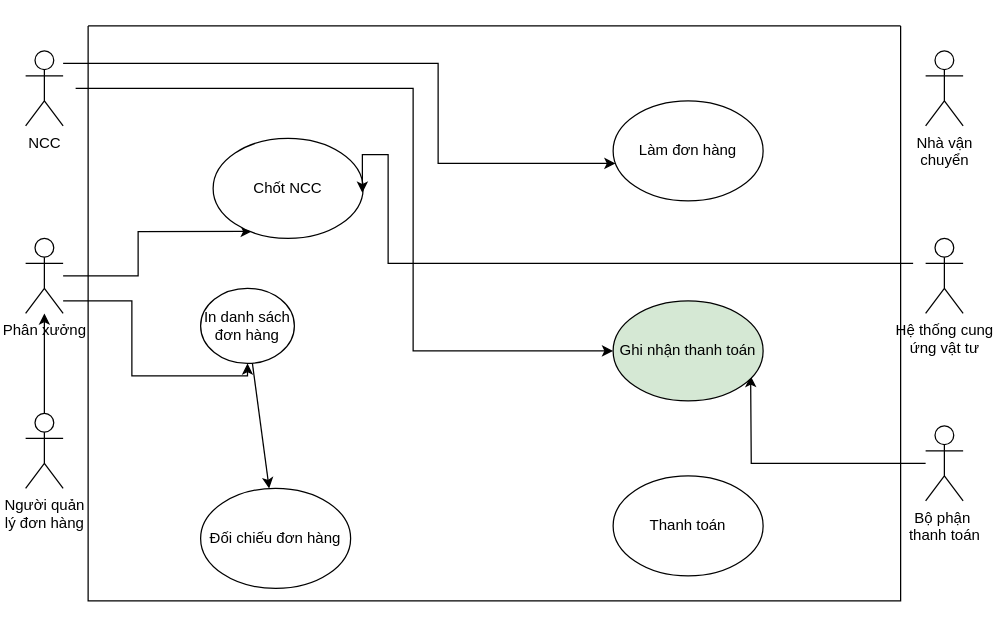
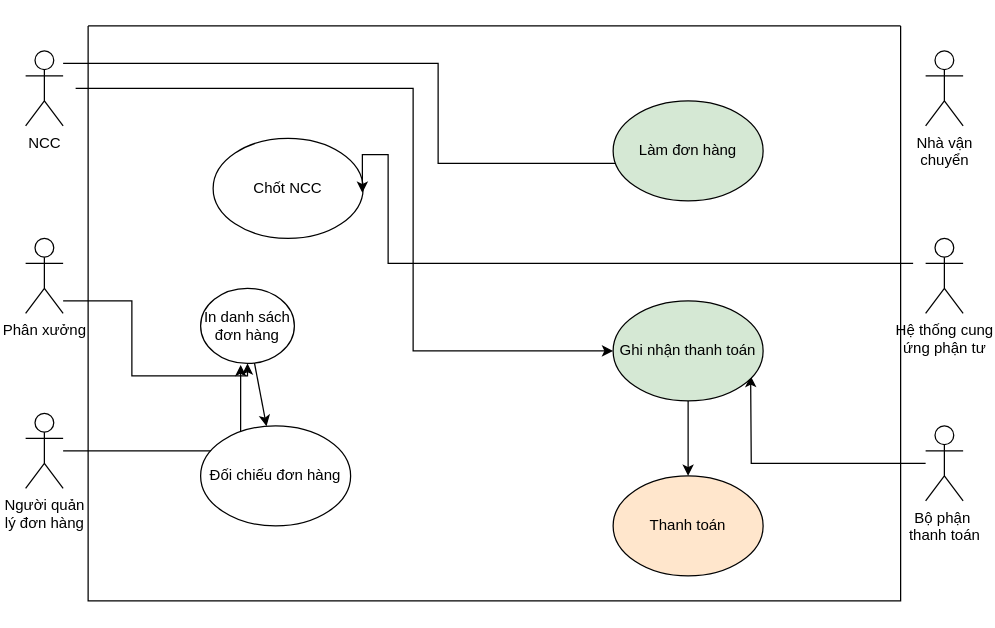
(688, 151) -> (688, 151)
(606, 163) -> (608, 163)
(138, 238) -> none
(945, 340) -> (945, 340)
(44, 367) -> (138, 451)
none -> (688, 434)
(688, 526) -> (688, 526)
(276, 538) -> (276, 476)
